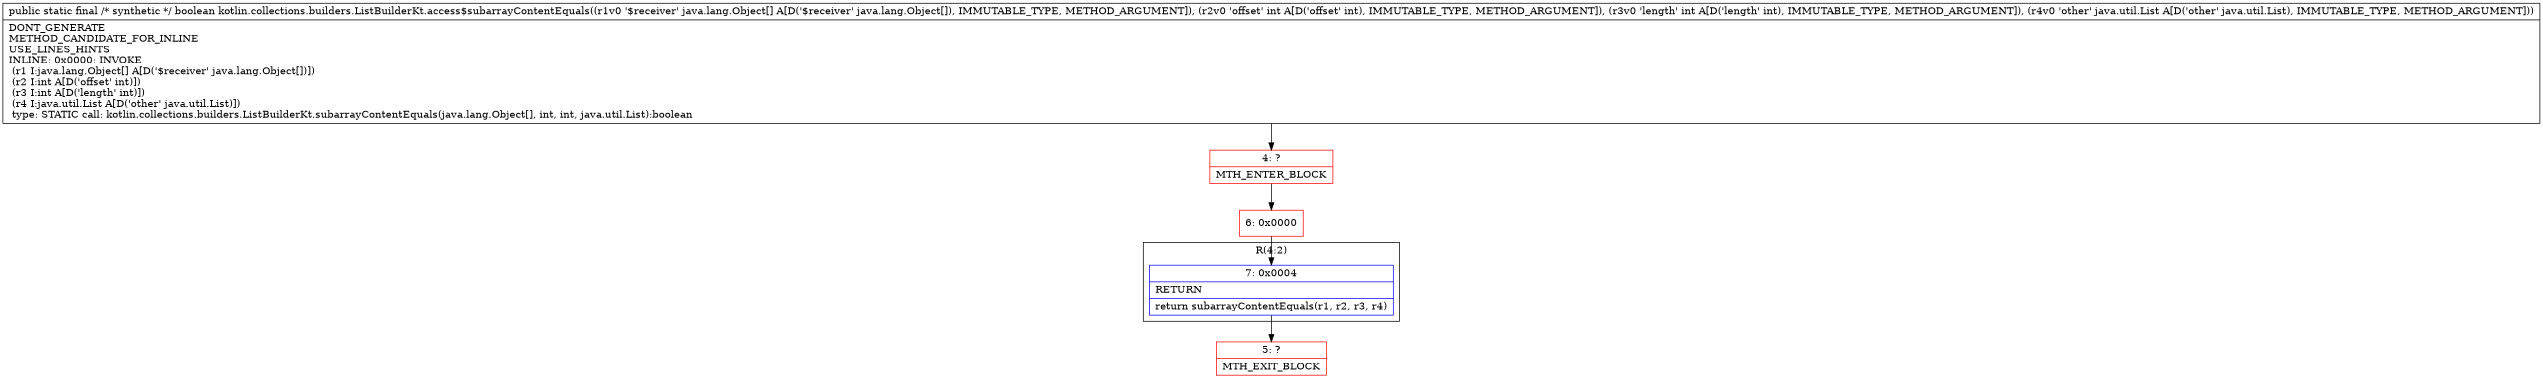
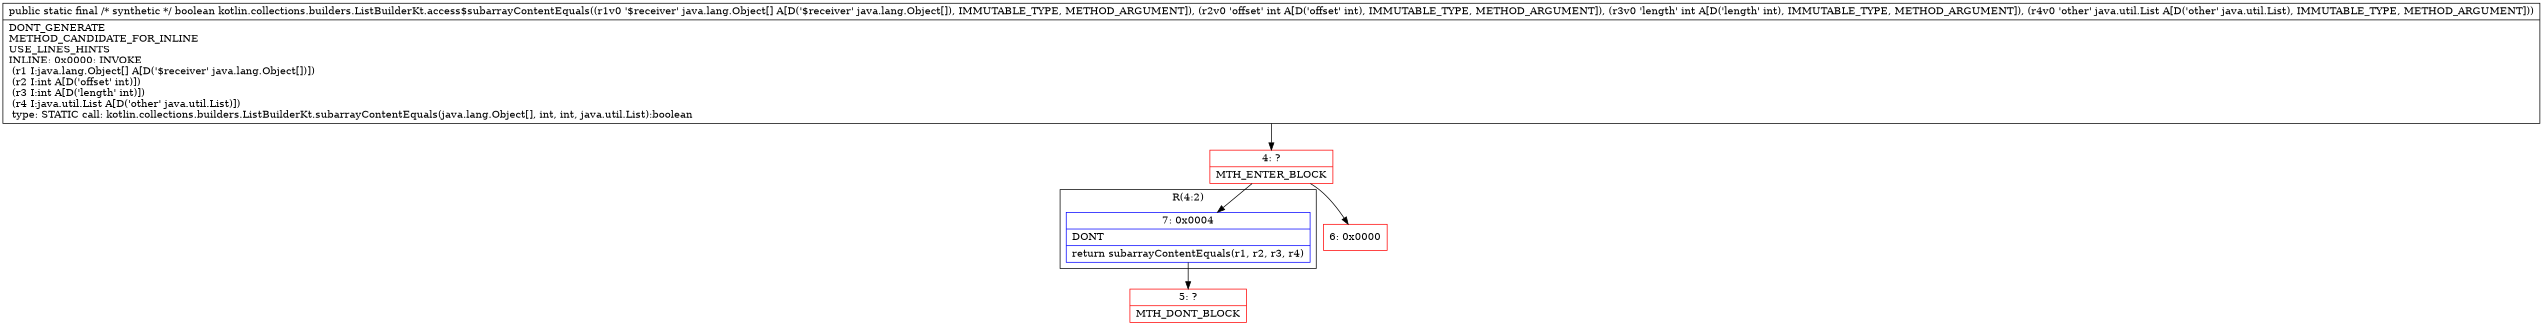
(1271, 247) -> (1238, 196)
(1179, 290) -> (1088, 237)
(1271, 367) -> (1188, 314)
